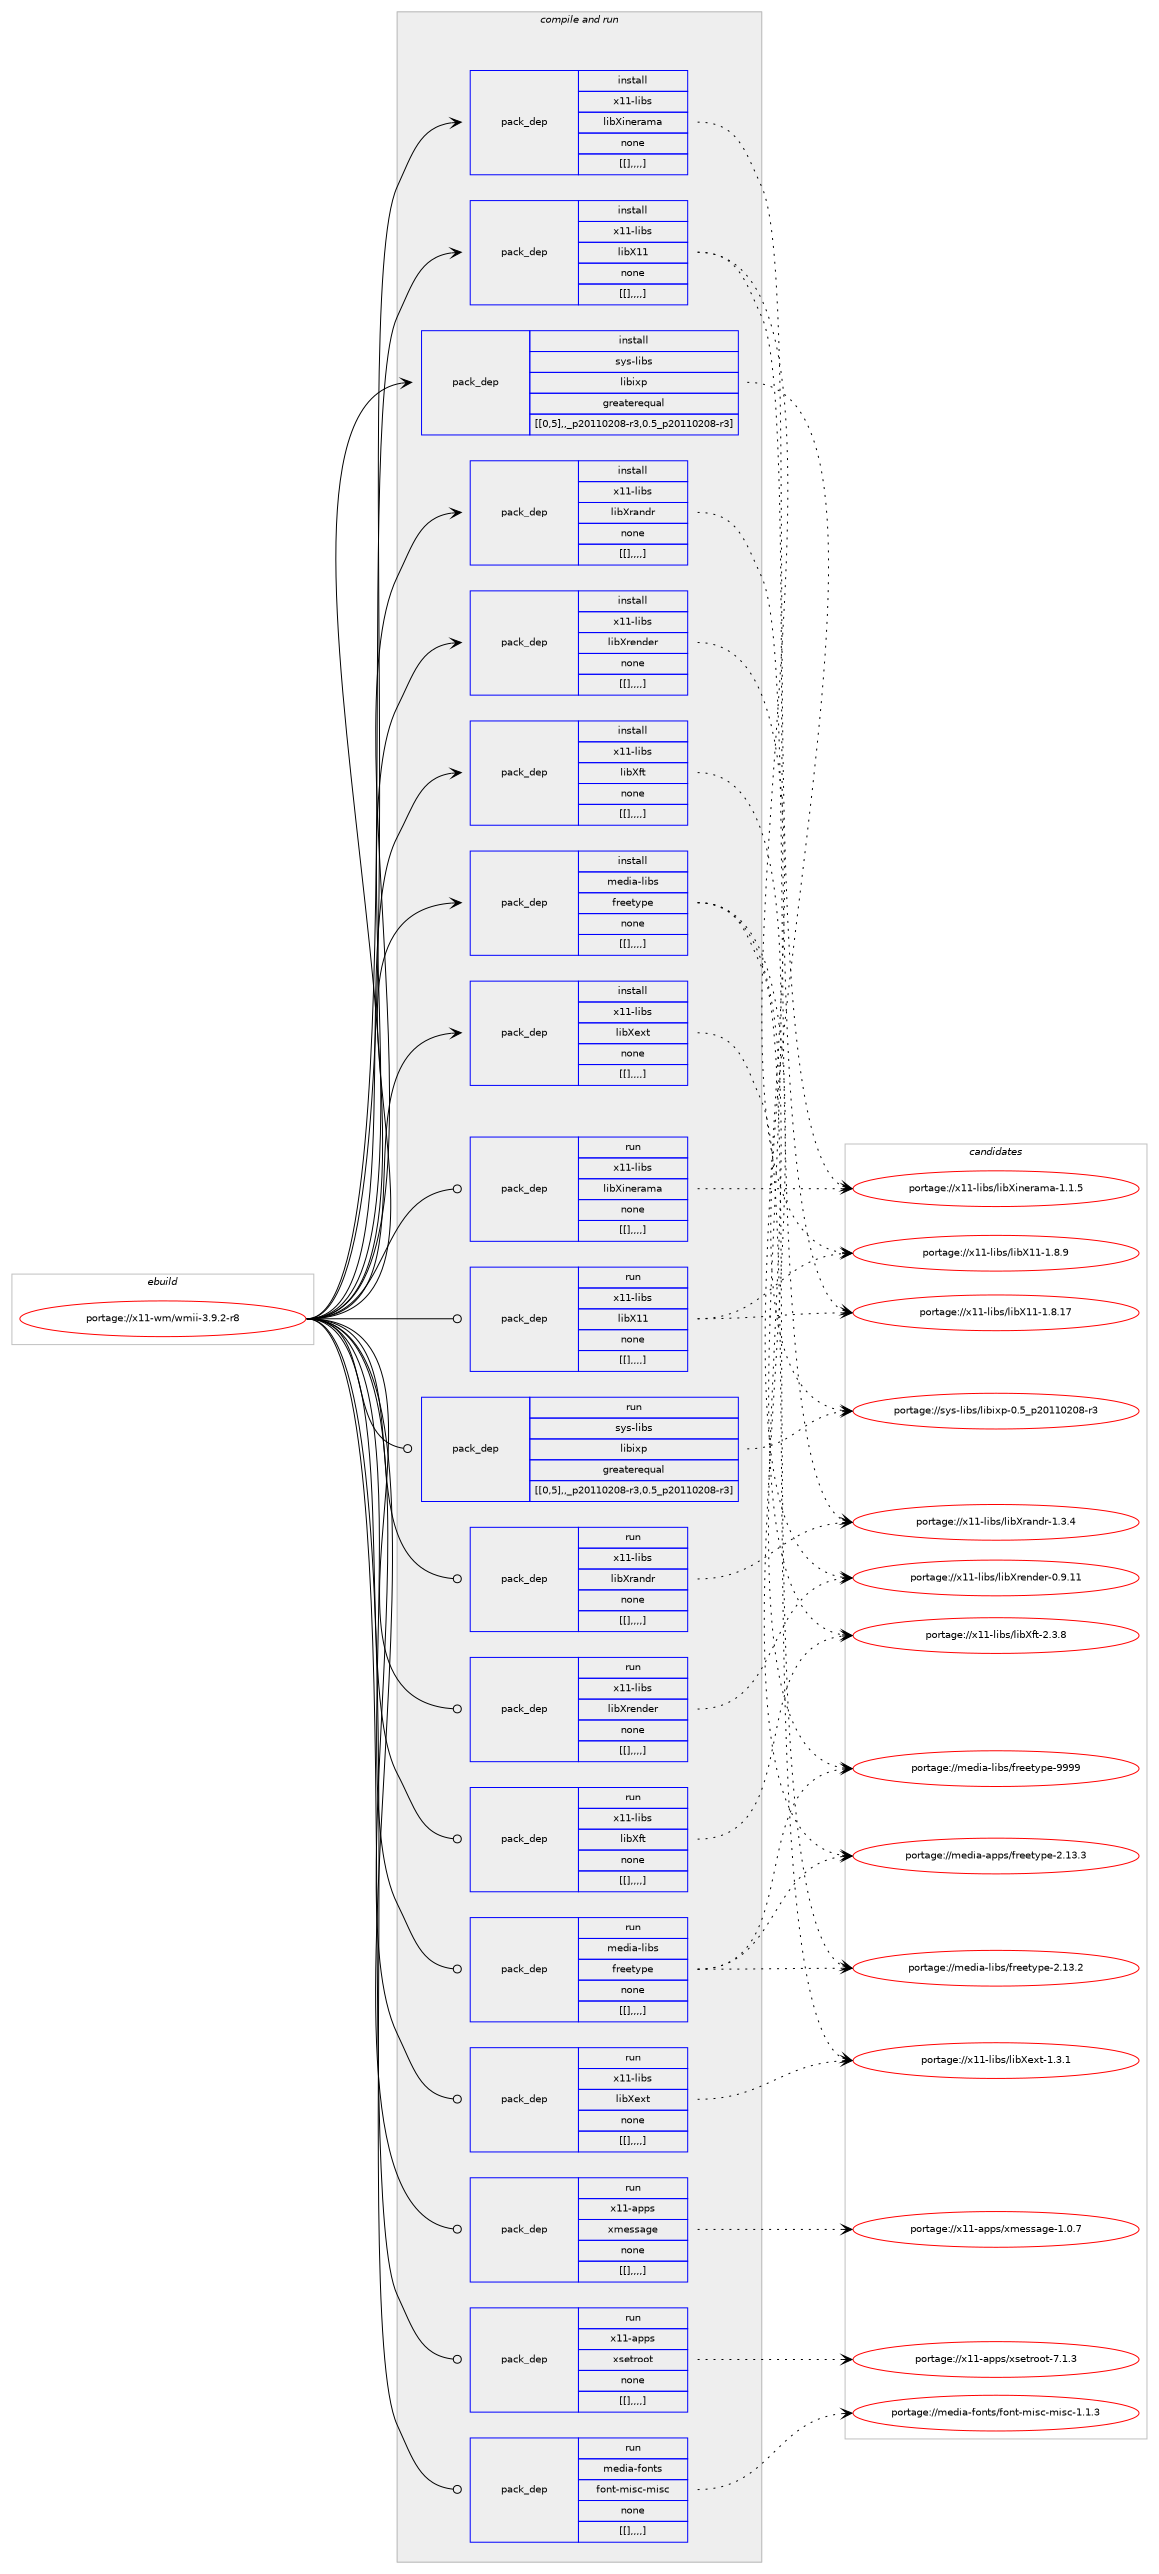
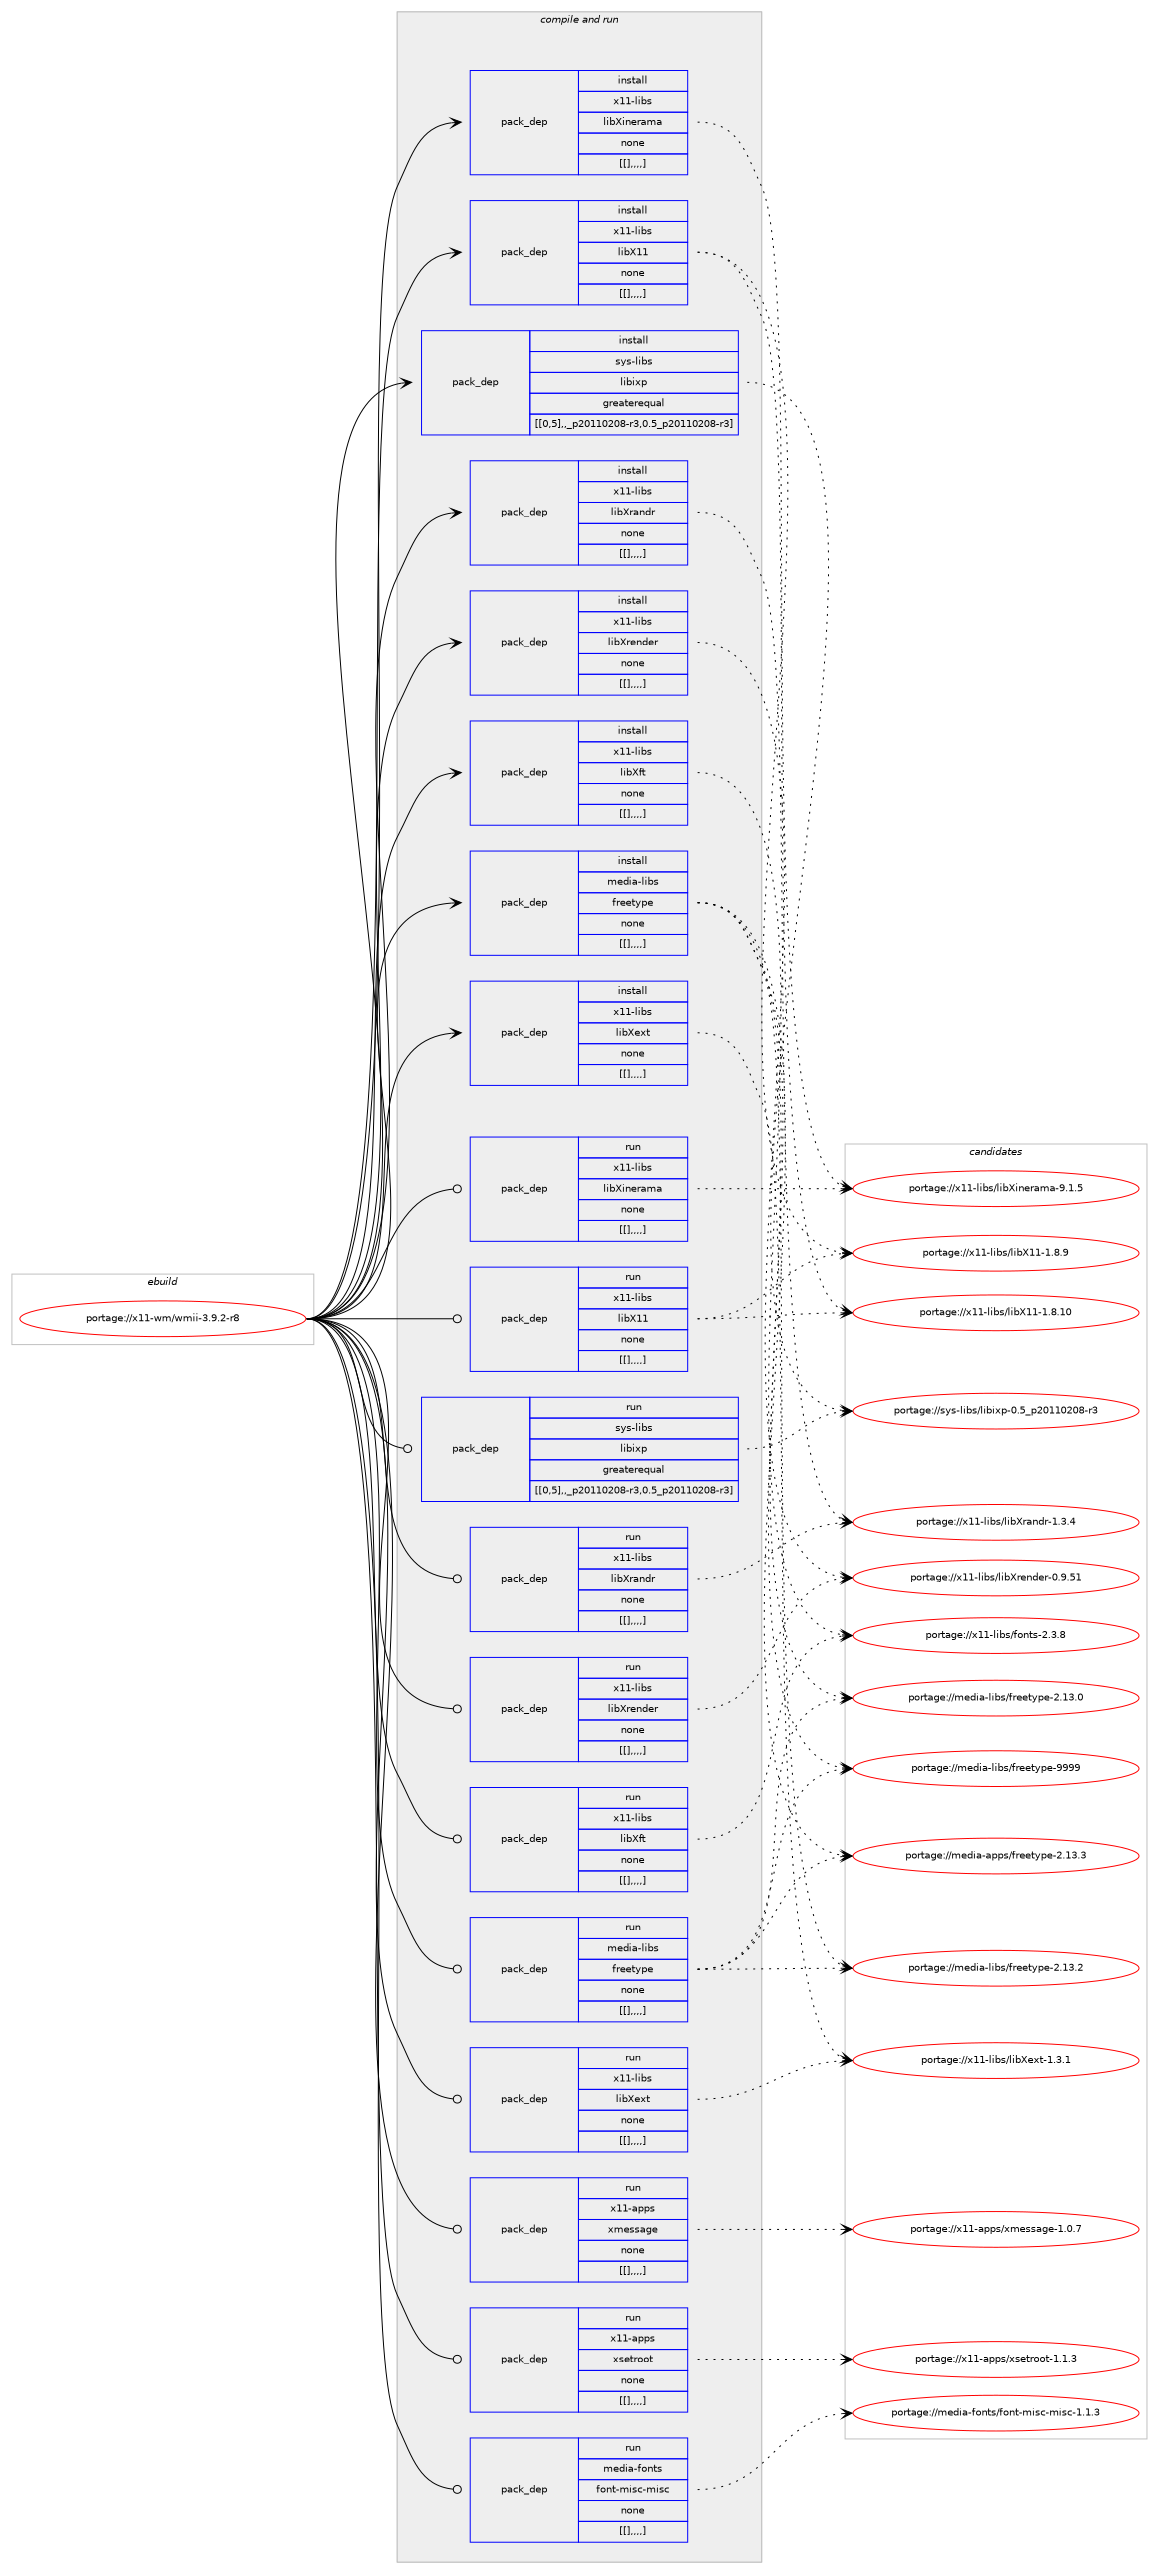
(996, 1189) -> (996, 1189)
(996, 1313) -> (996, 1313)
(996, 1578) -> (996, 1578)
(996, 1636) -> (996, 1636)
none -> (996, 1698)
(996, 2360) -> (996, 2360)
